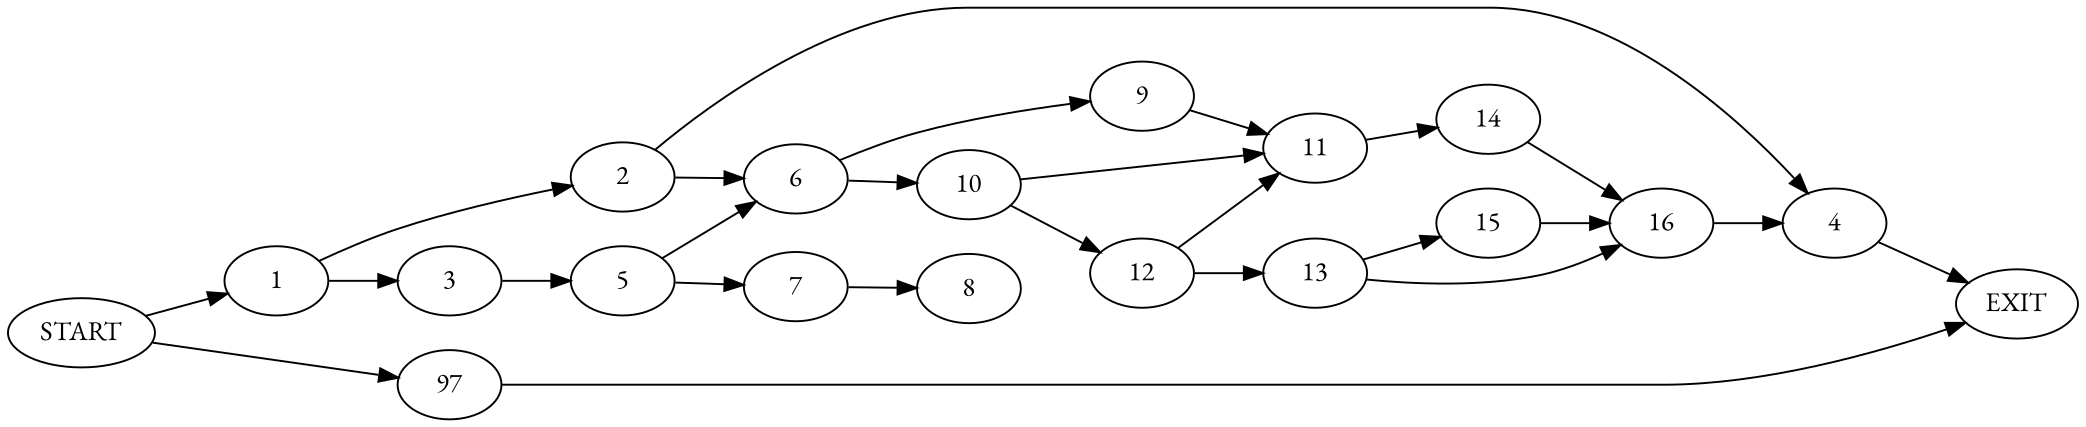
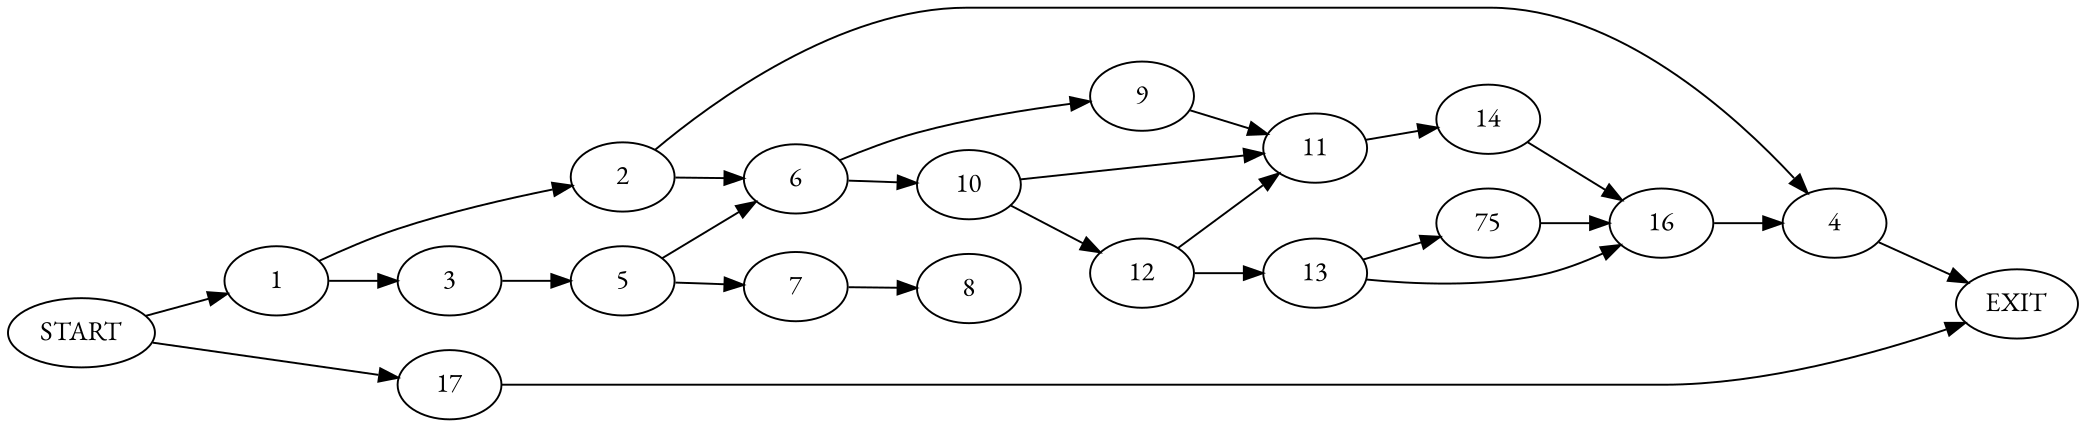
(1488, 223) -> (1488, 223)
(450, 385) -> (450, 385)
